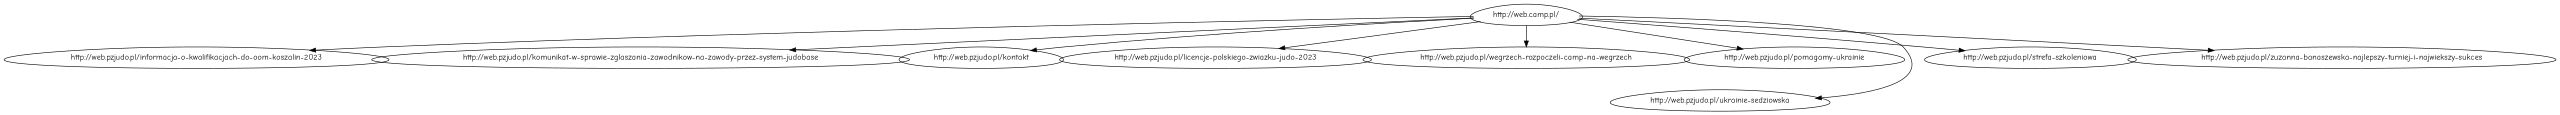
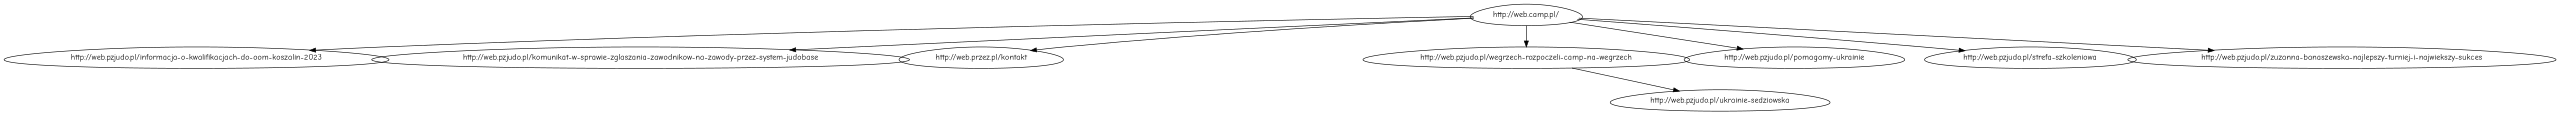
(1792, 25) -> (1623, 79)
(981, 58) -> (981, 58)
(1215, 58) -> none
